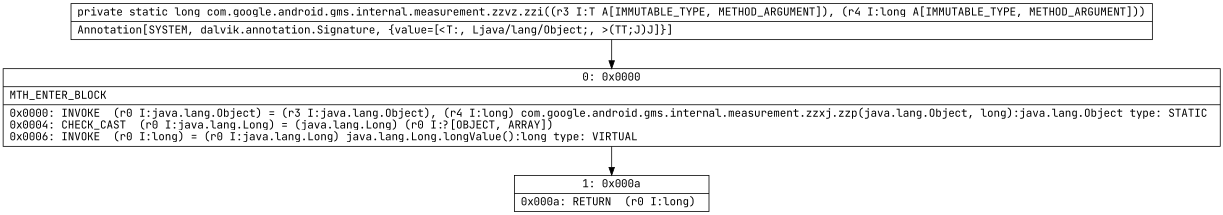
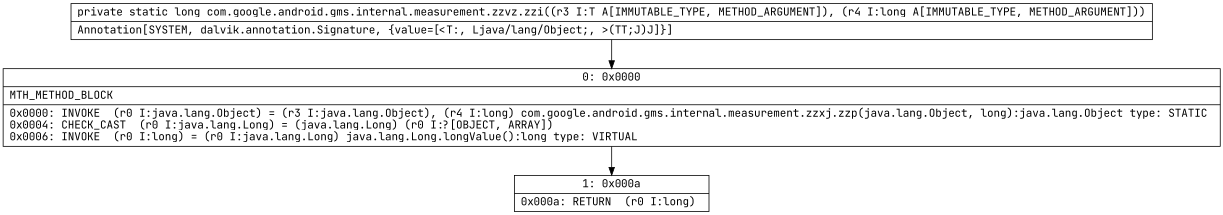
(58, 95) -> (62, 95)
